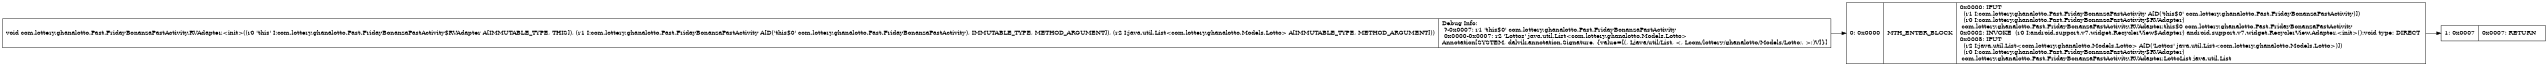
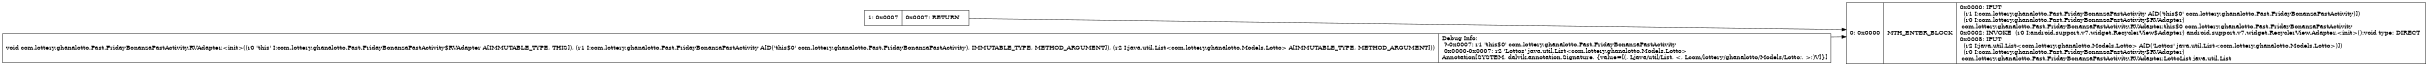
(2431, 33) -> (1406, 24)
